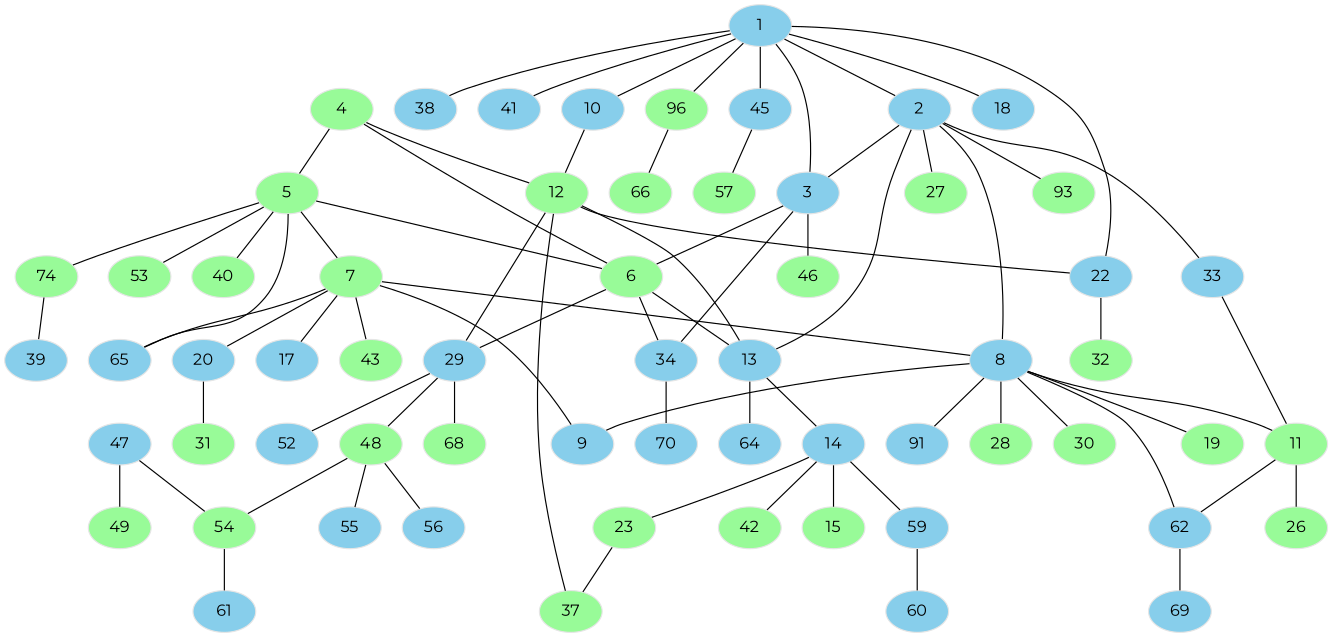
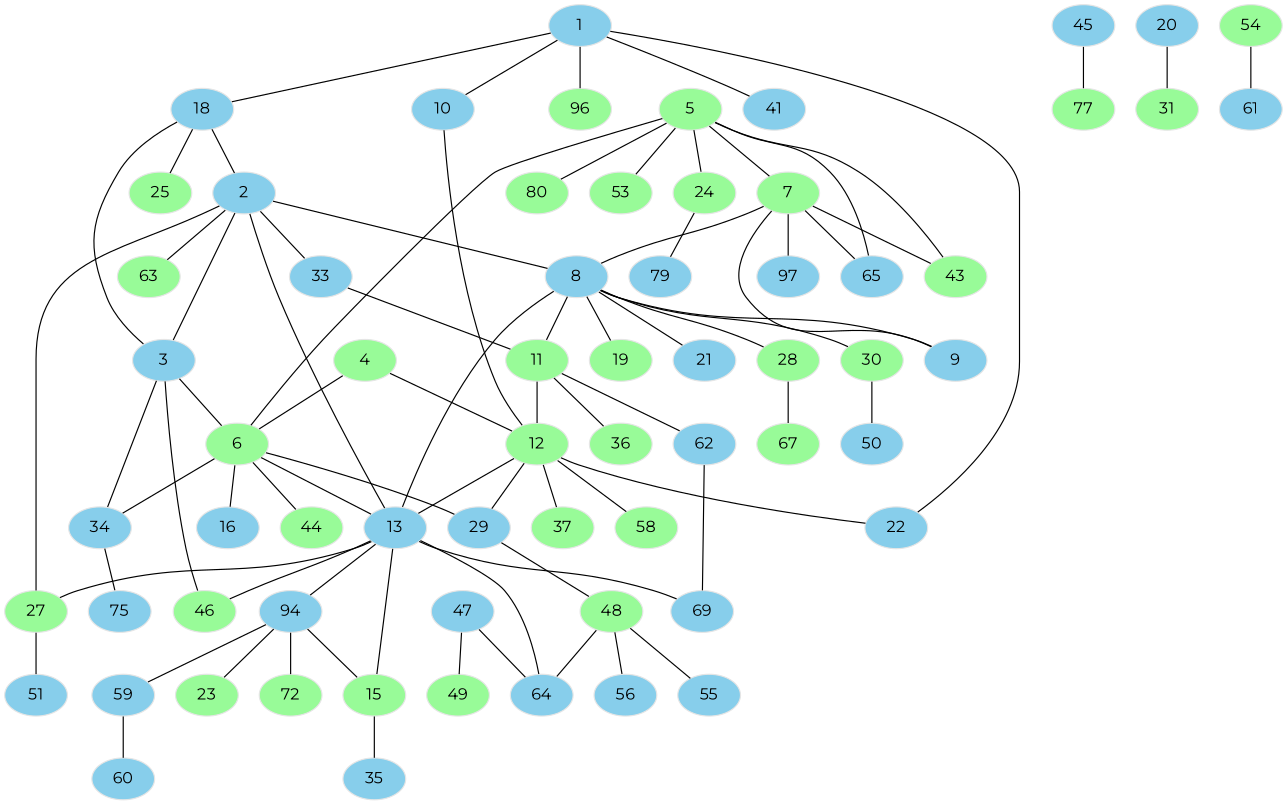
(840, 67) -> (223, 151)
(760, 68) -> none
(806, 104) -> (96, 224)
(425, 109) -> none
(314, 151) -> (845, 164)
none -> (160, 193)
(641, 193) -> none
(724, 193) -> (1083, 109)
(1064, 193) -> (149, 277)
(46, 277) -> (704, 193)
(223, 277) -> (537, 193)
(277, 318) -> none
(36, 360) -> (660, 277)
(287, 360) -> (788, 277)
(1101, 360) -> none
none -> (537, 402)
(1121, 419) -> (461, 387)
(287, 444) -> none
(455, 444) -> none
(666, 444) -> (120, 611)
none -> (788, 444)
(834, 444) -> (291, 611)
none -> (872, 444)
(917, 444) -> (704, 360)
(172, 486) -> (502, 653)
(298, 486) -> (577, 653)
none -> (228, 528)
none -> (312, 528)
none -> (646, 528)
(750, 528) -> (291, 695)
(1296, 528) -> (621, 444)
none -> (528, 569)
none -> (216, 570)
none -> (300, 570)
(598, 570) -> none
none -> (385, 611)
none -> (36, 695)
none -> (374, 779)
